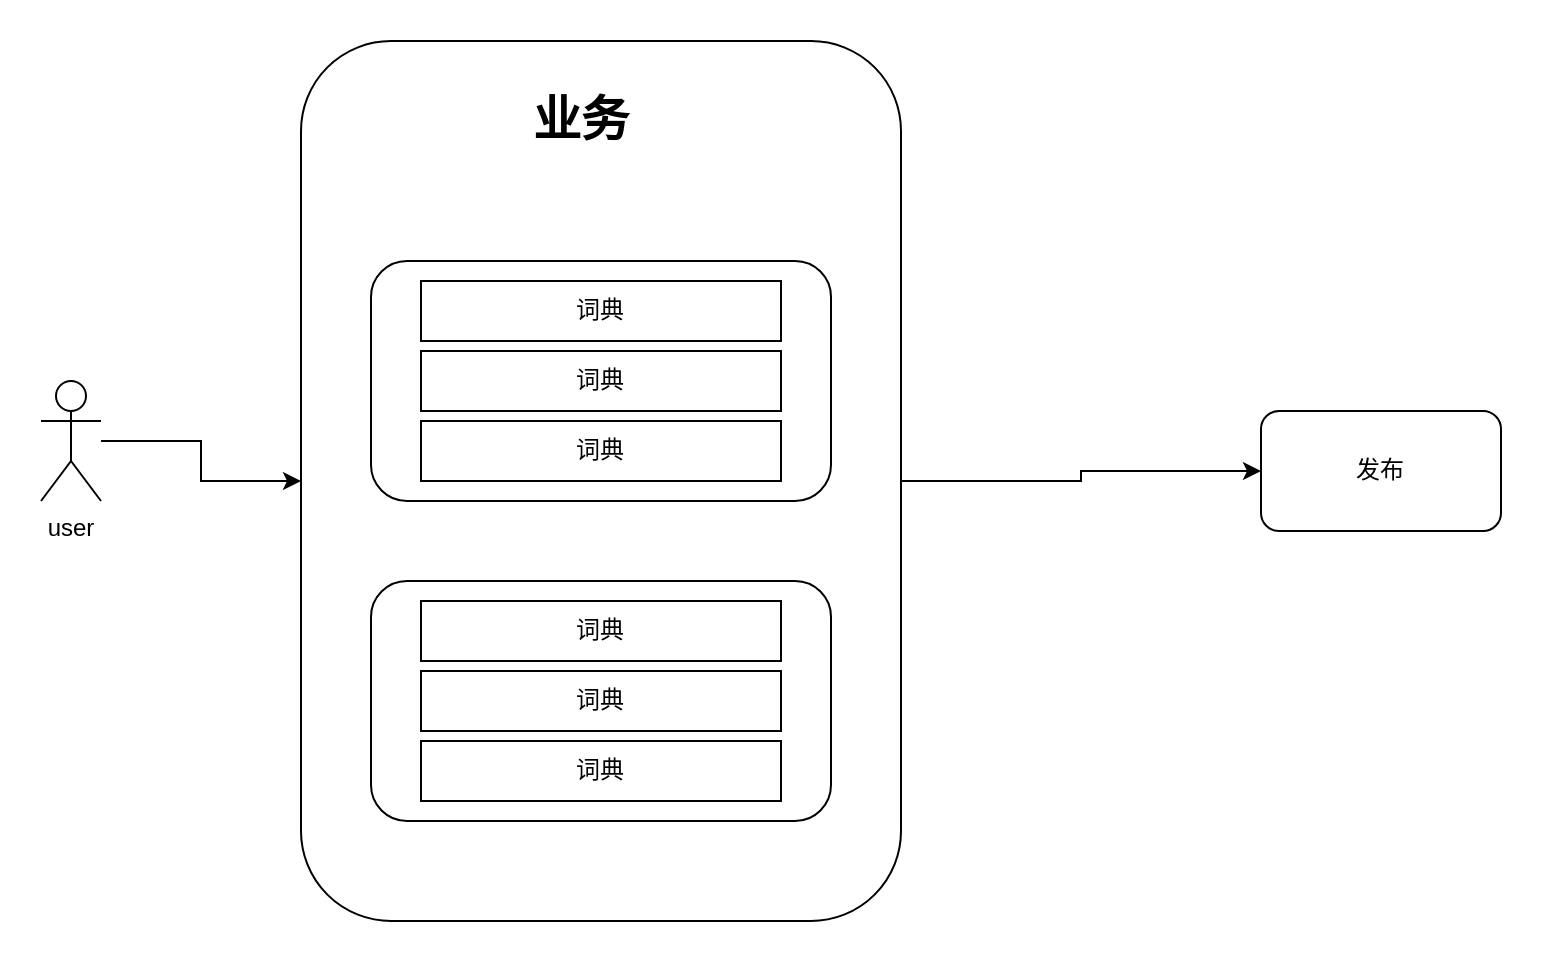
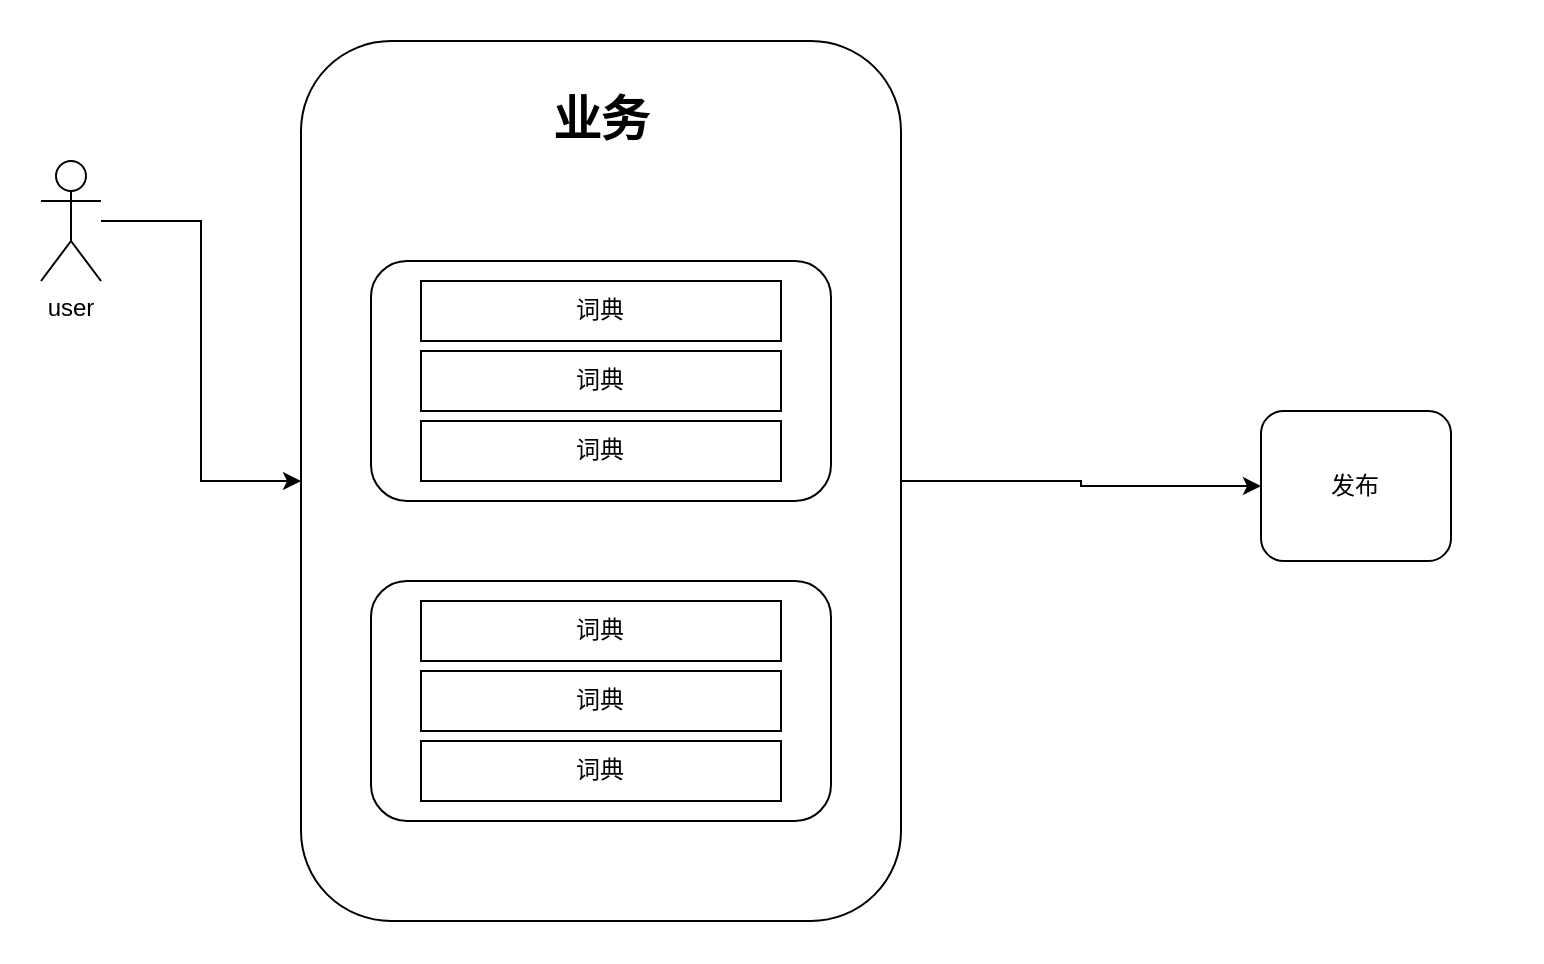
(581, 121) -> (601, 121)
(71, 441) -> (71, 221)
(1381, 471) -> (1356, 486)
